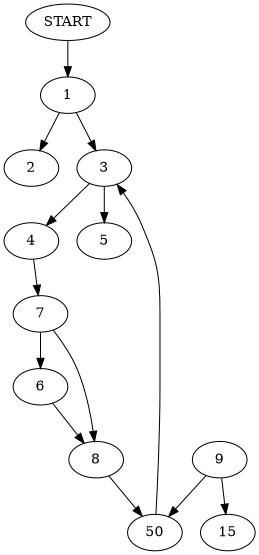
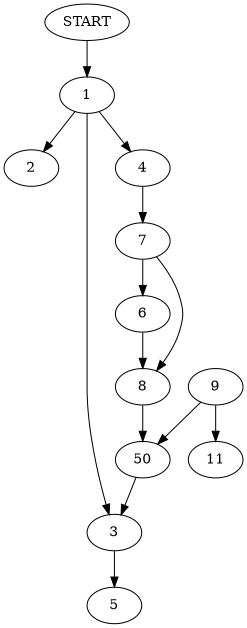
(72, 201) -> (112, 128)
(228, 533) -> (216, 460)
